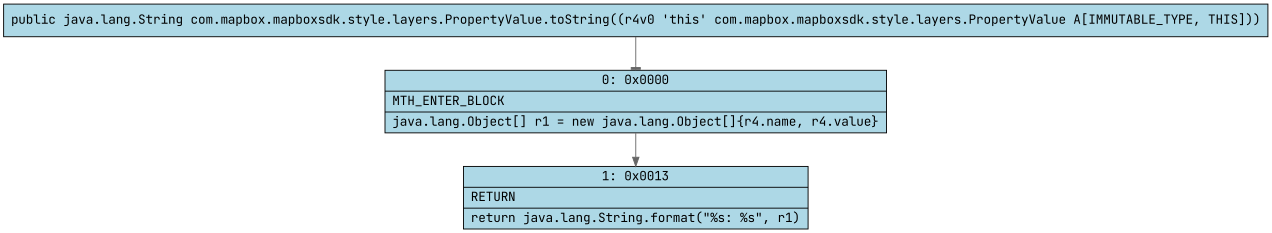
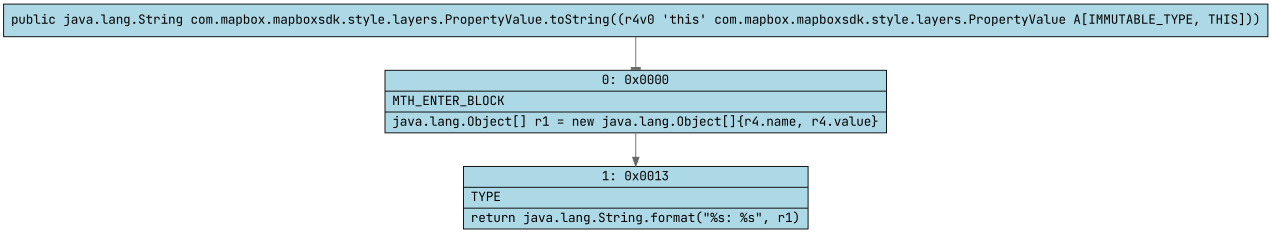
(493, 197) -> (486, 197)
